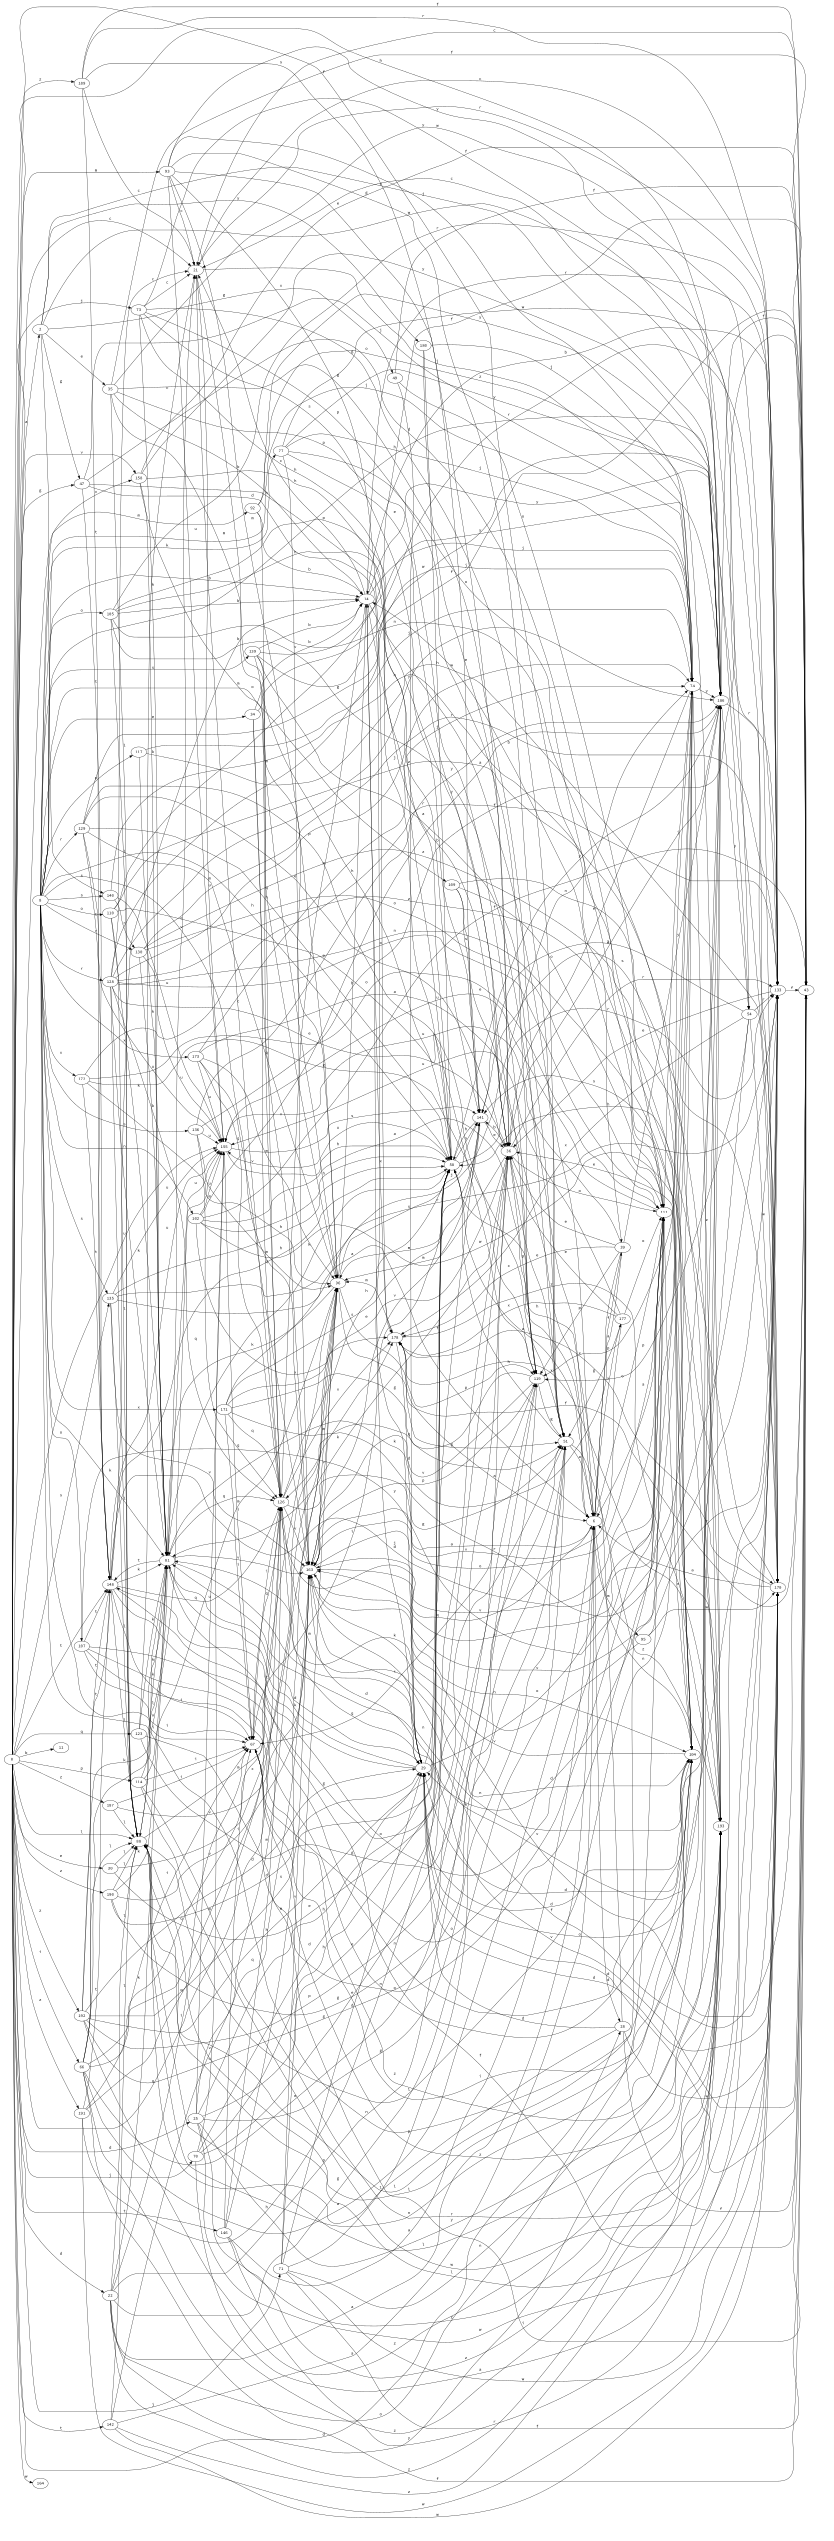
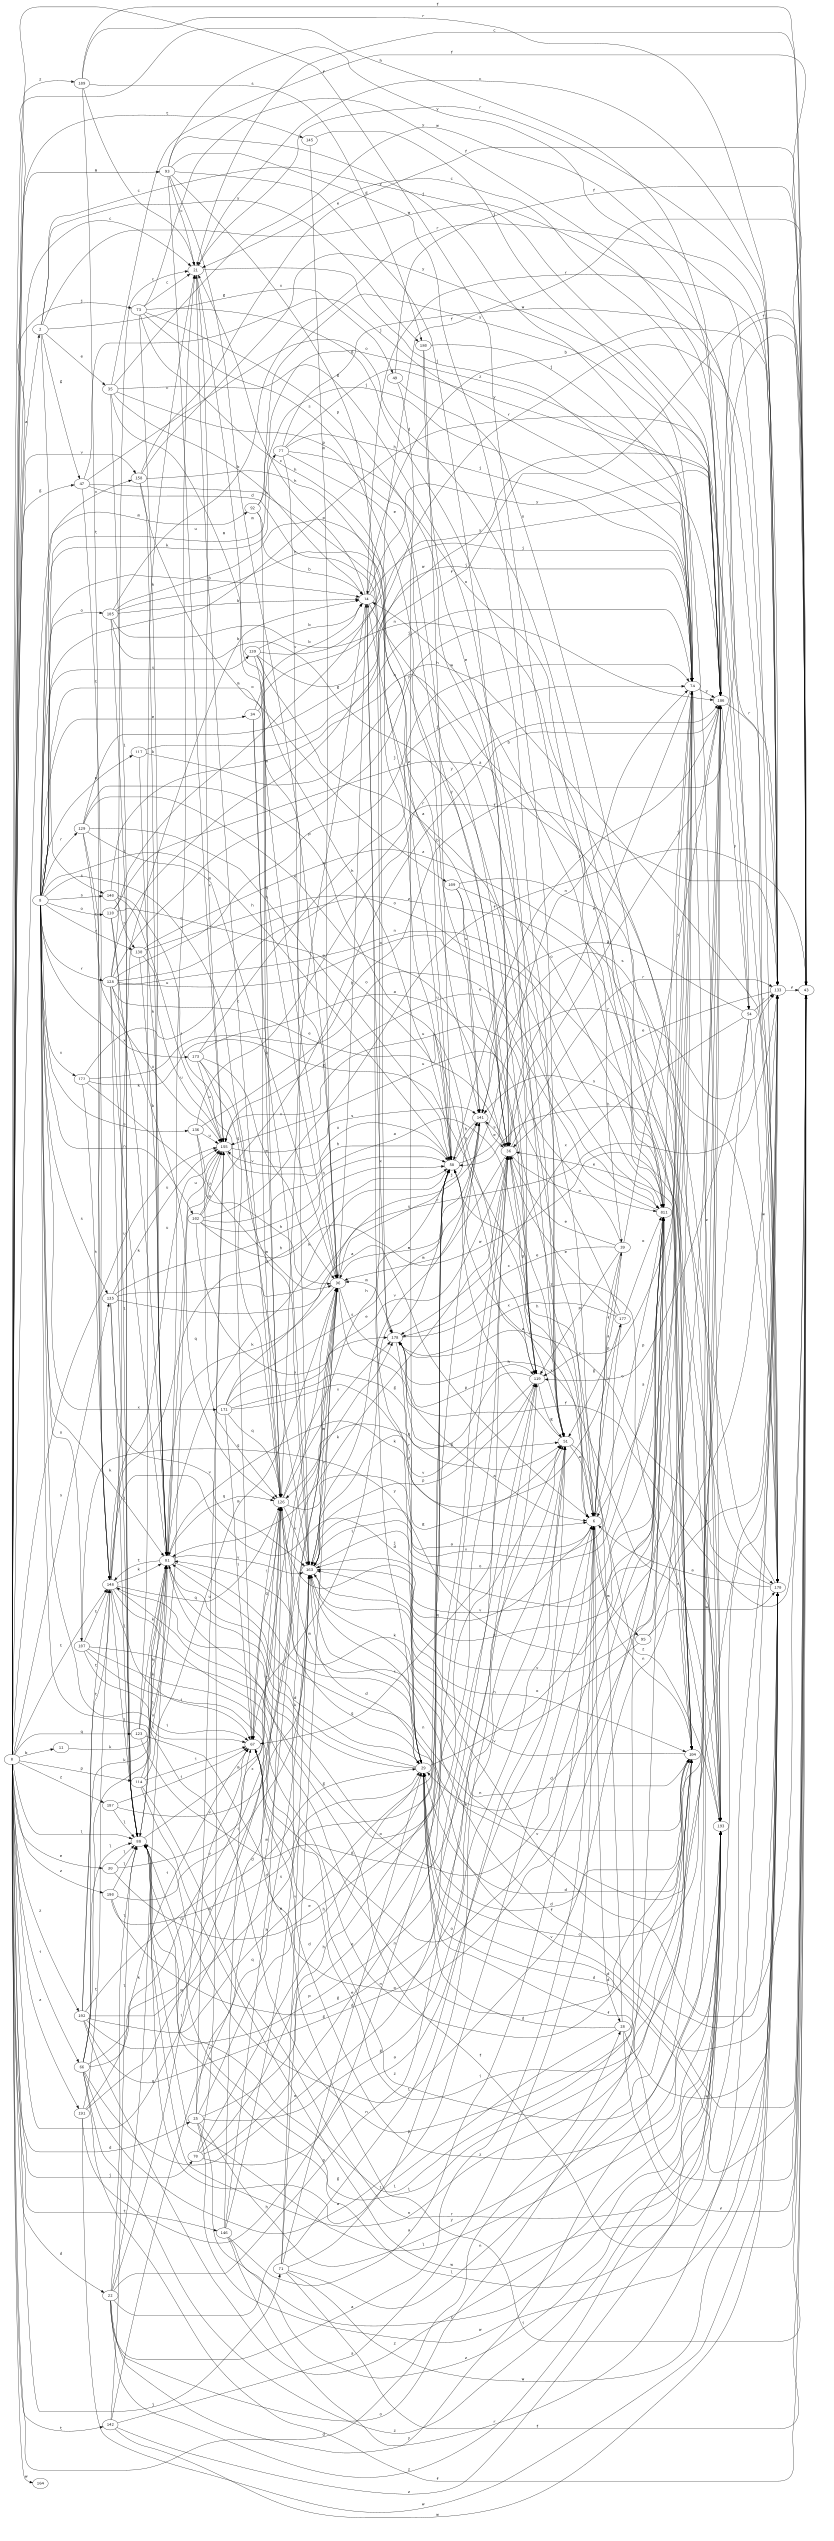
none -> (310, 140)
(452, 496) -> (321, 120)
(487, 725) -> none
(210, 885) -> (210, 885)
(495, 1127) -> (495, 1127)
(664, 1212) -> (664, 1212)
(233, 1430) -> (238, 1297)
(436, 1453) -> (793, 2144)
(670, 1538) -> (394, 1426)
(155, 1761) -> (138, 1746)
(737, 2022) -> (451, 1970)
